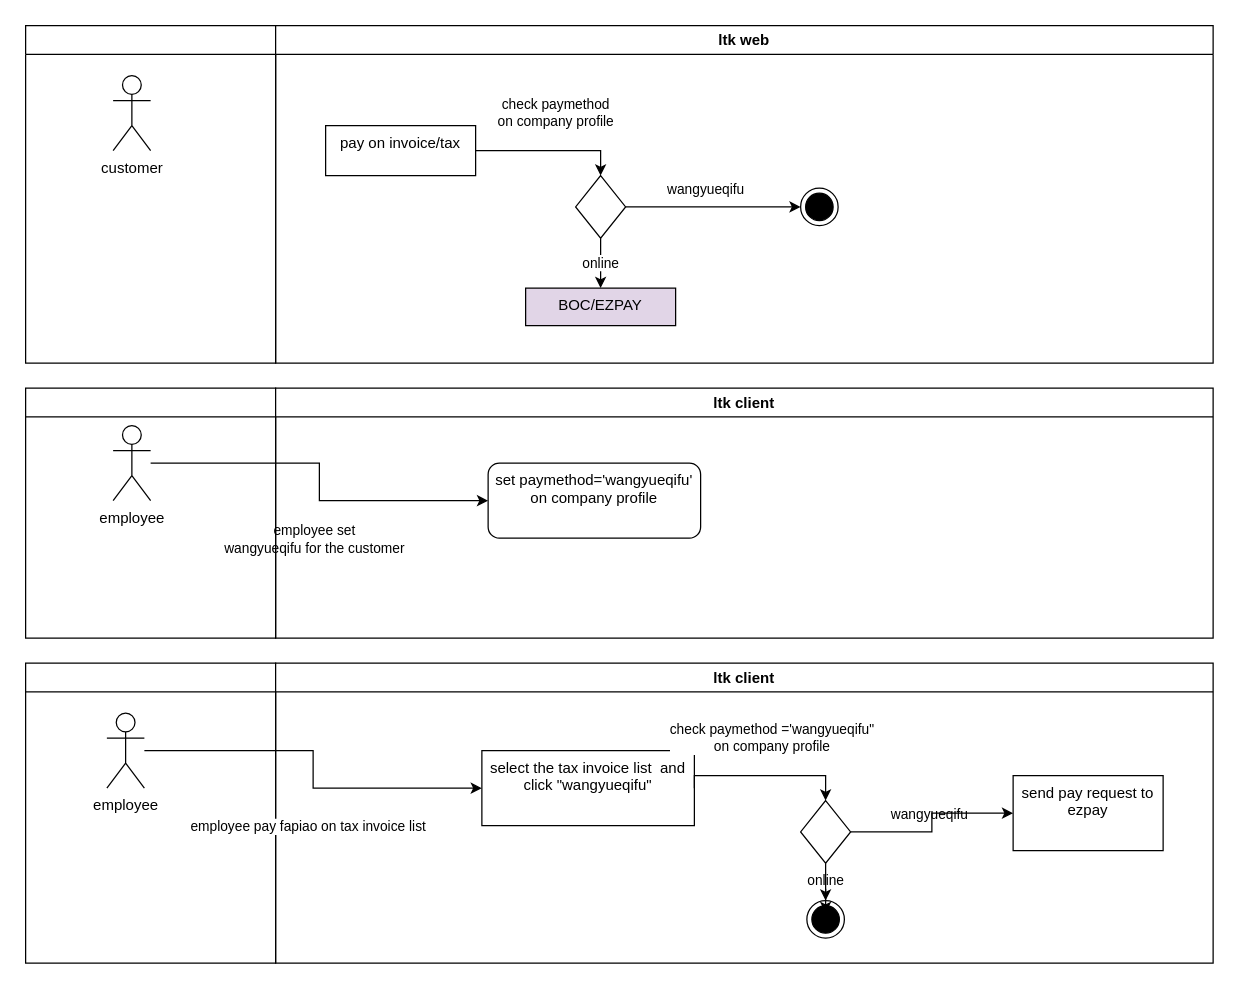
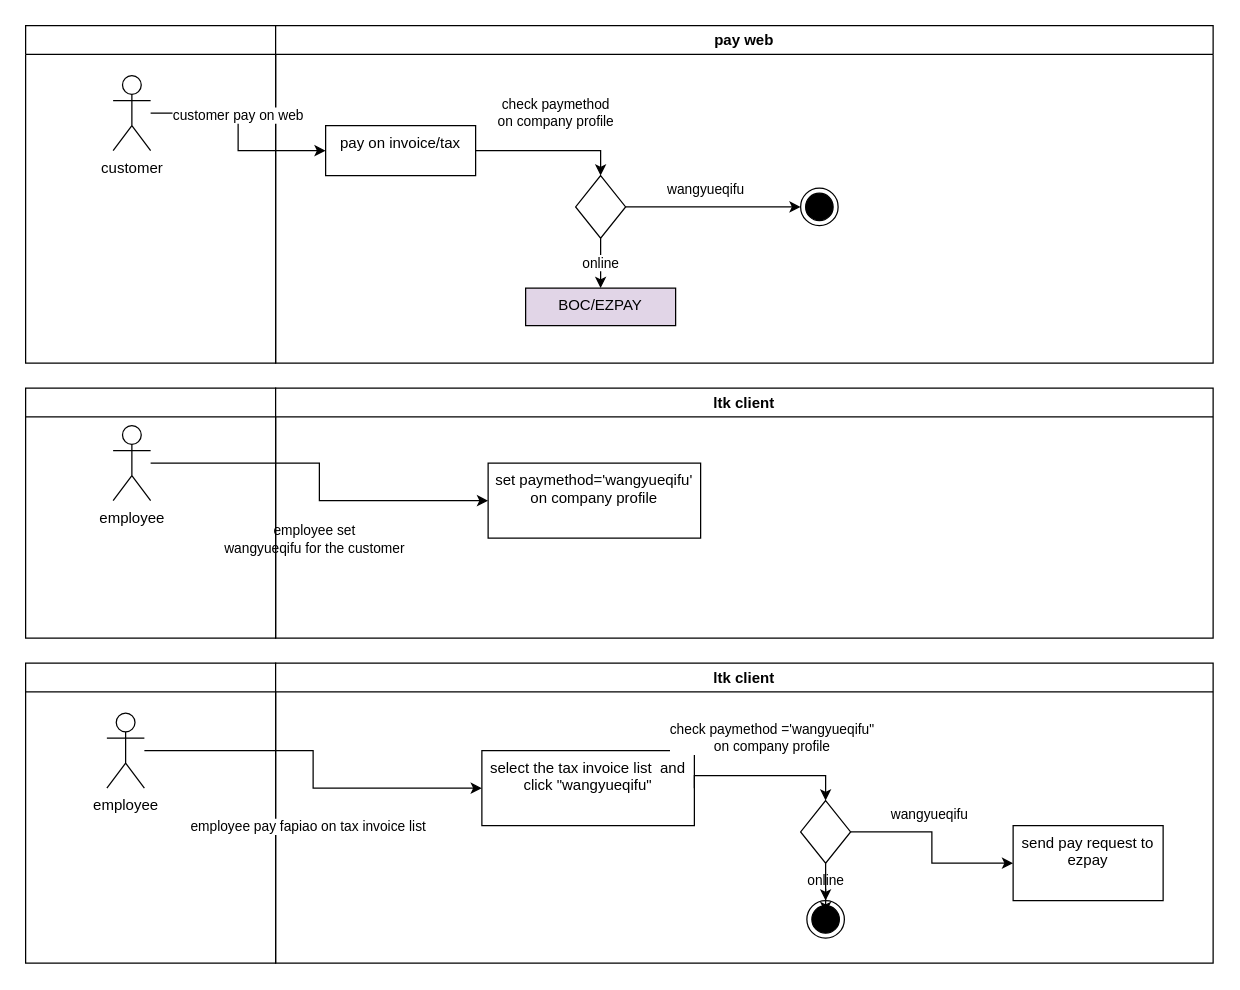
(744, 41) -> (744, 41)
none -> (238, 127)
(594, 501) -> (594, 501)
(1088, 813) -> (1088, 863)
